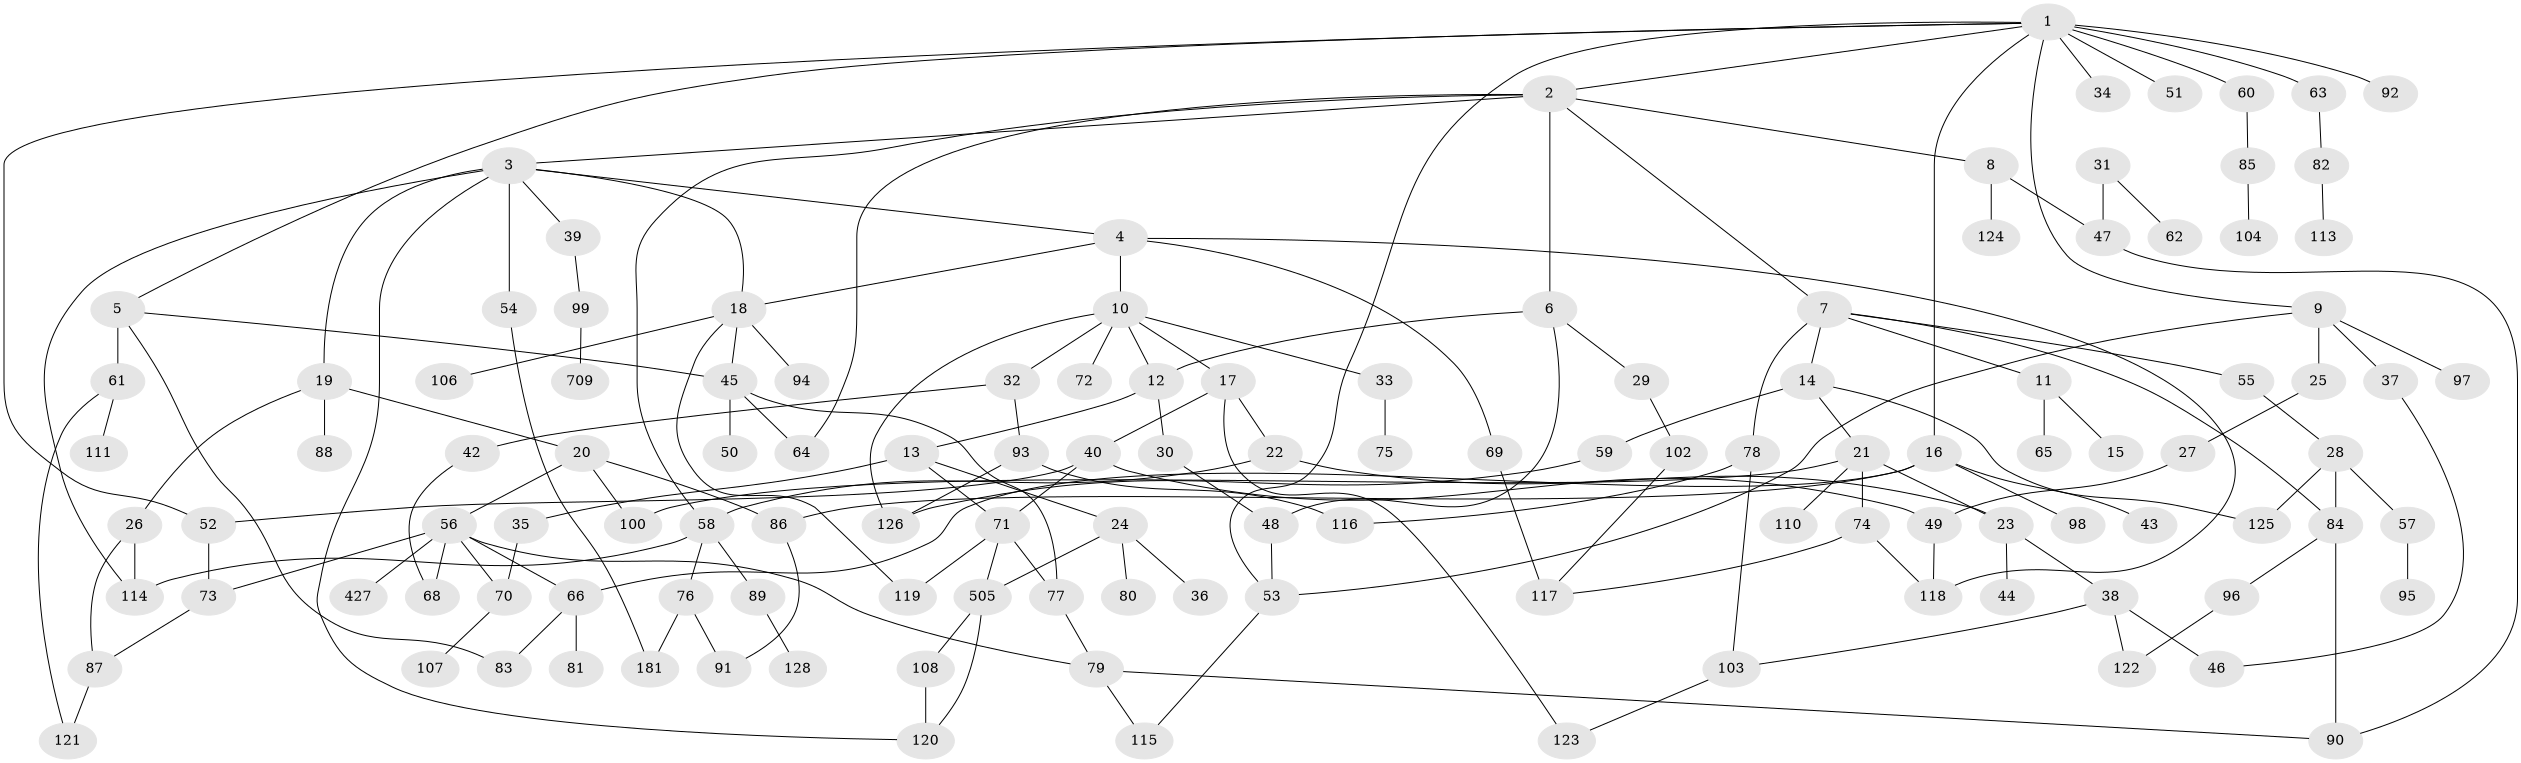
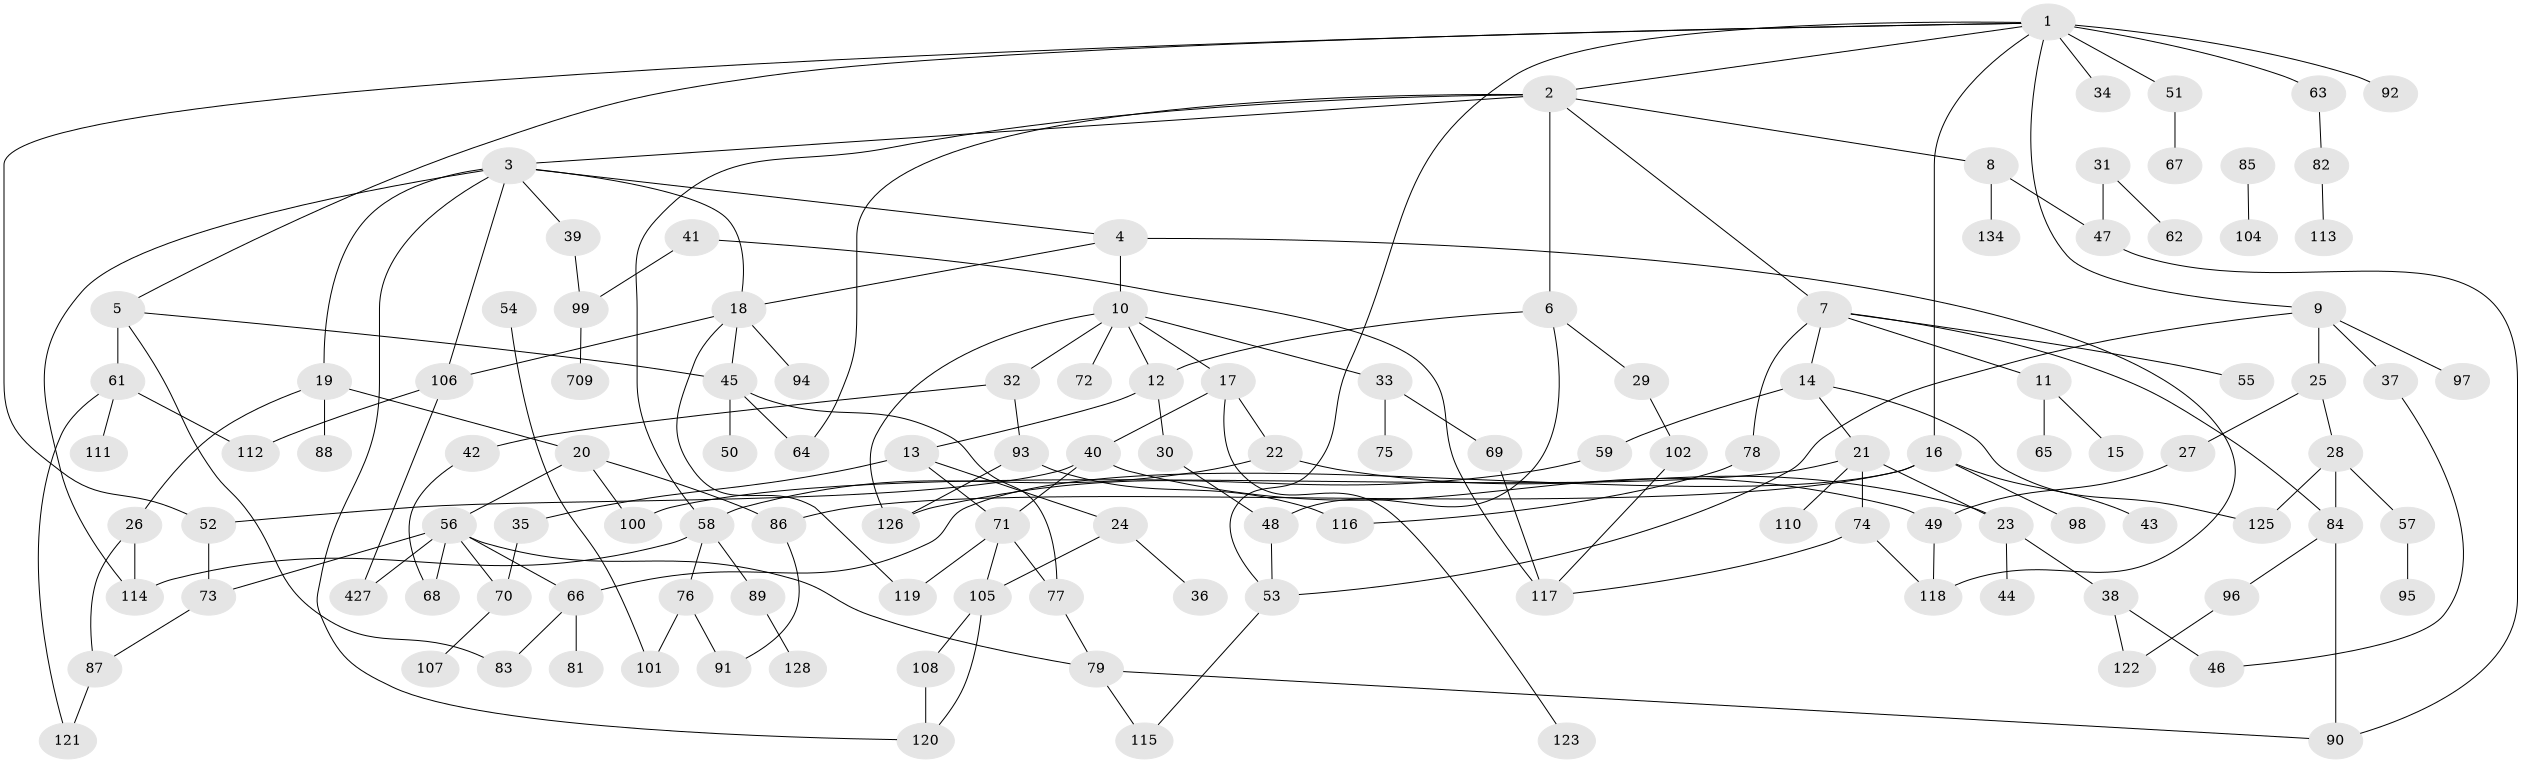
(2247, 94) -> none
none -> (2175, 166)
(509, 238) -> (477, 274)
none -> (692, 238)
(1991, 238) -> (1991, 238)
(1348, 294) -> (1438, 416)
(2291, 417) -> (2327, 417)
none -> (251, 453)
none -> (401, 489)
(983, 597) -> (983, 597)
(1128, 597) -> none
(650, 669) -> (650, 669)
(1732, 669) -> none
